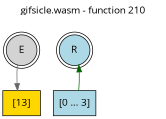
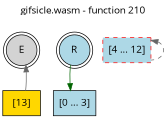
none -> (127, 50)
(17, 74) -> (26, 81)
(79, 81) -> (70, 74)
